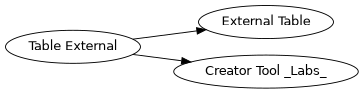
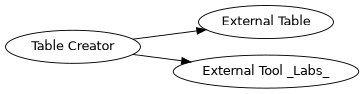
(73, 47) -> (73, 47)
(266, 72) -> (266, 72)
